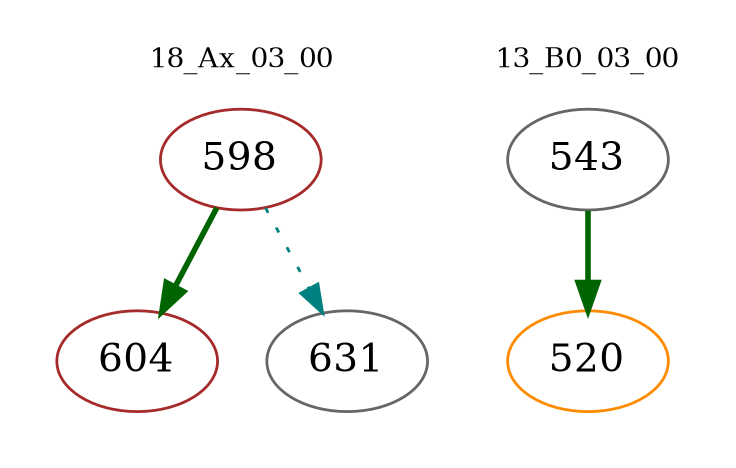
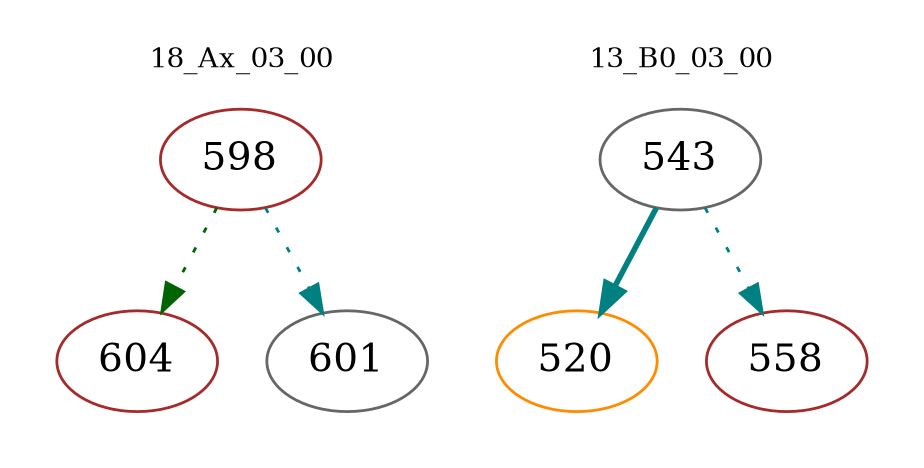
(196, 247) -> (196, 247)
(588, 247) -> (636, 247)
(347, 361) -> (347, 361)
none -> (787, 361)
